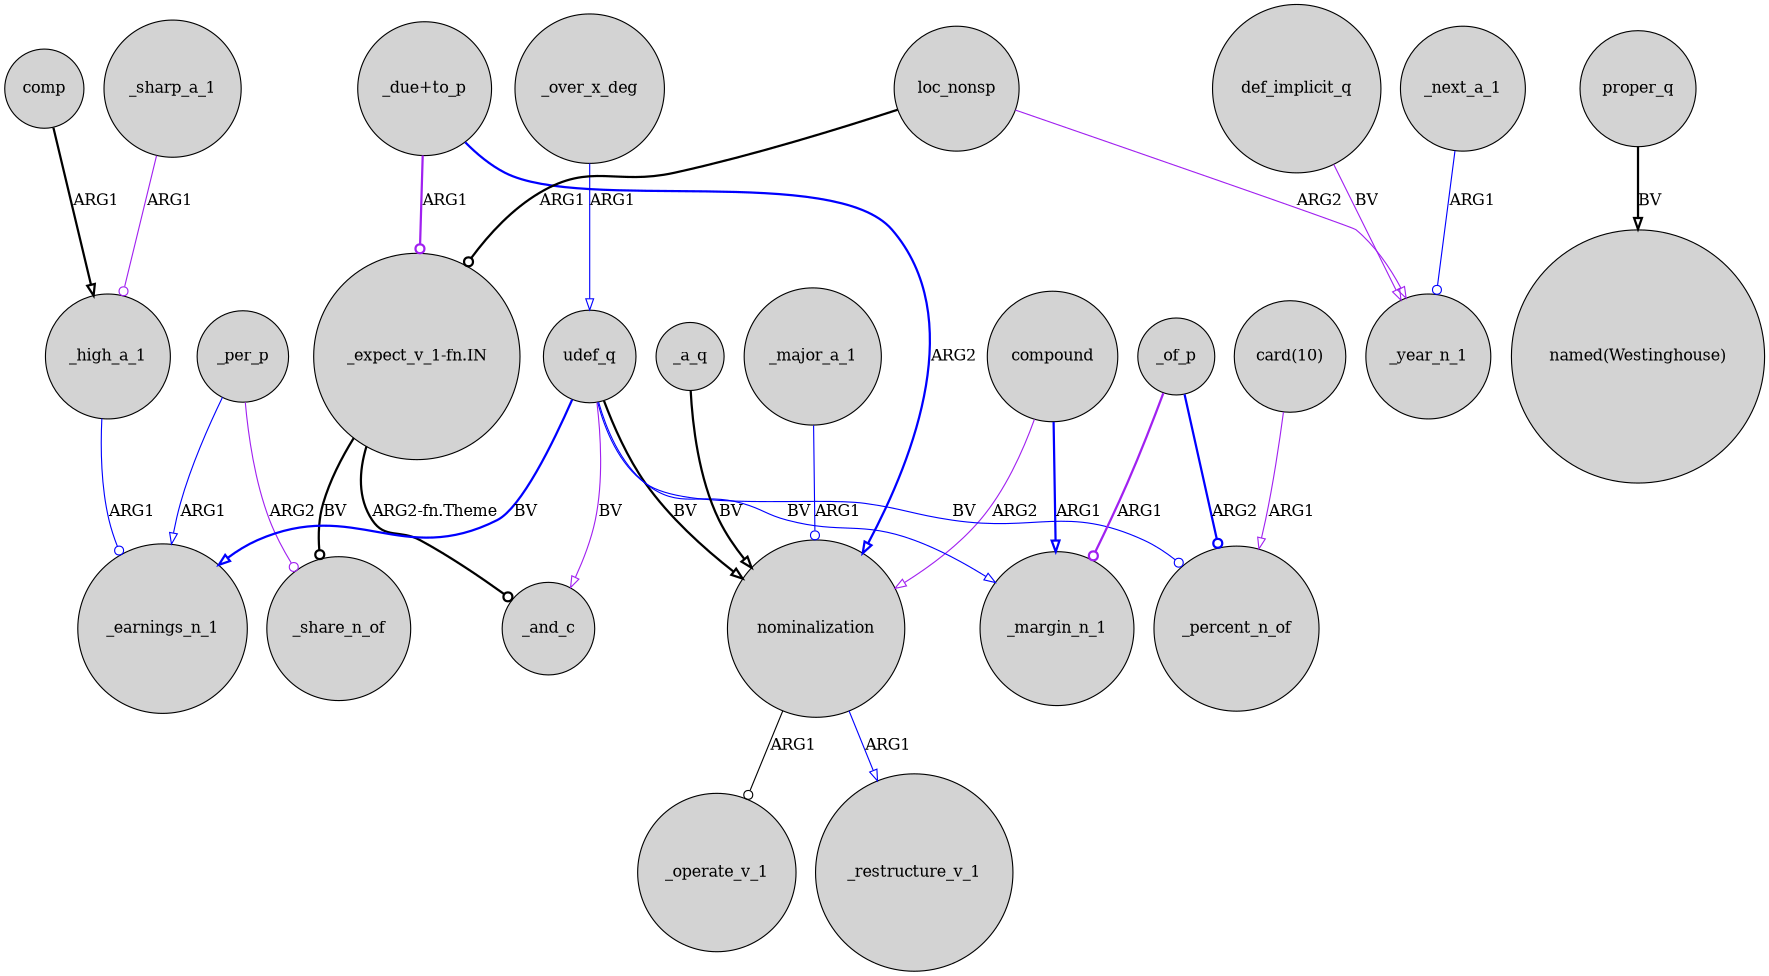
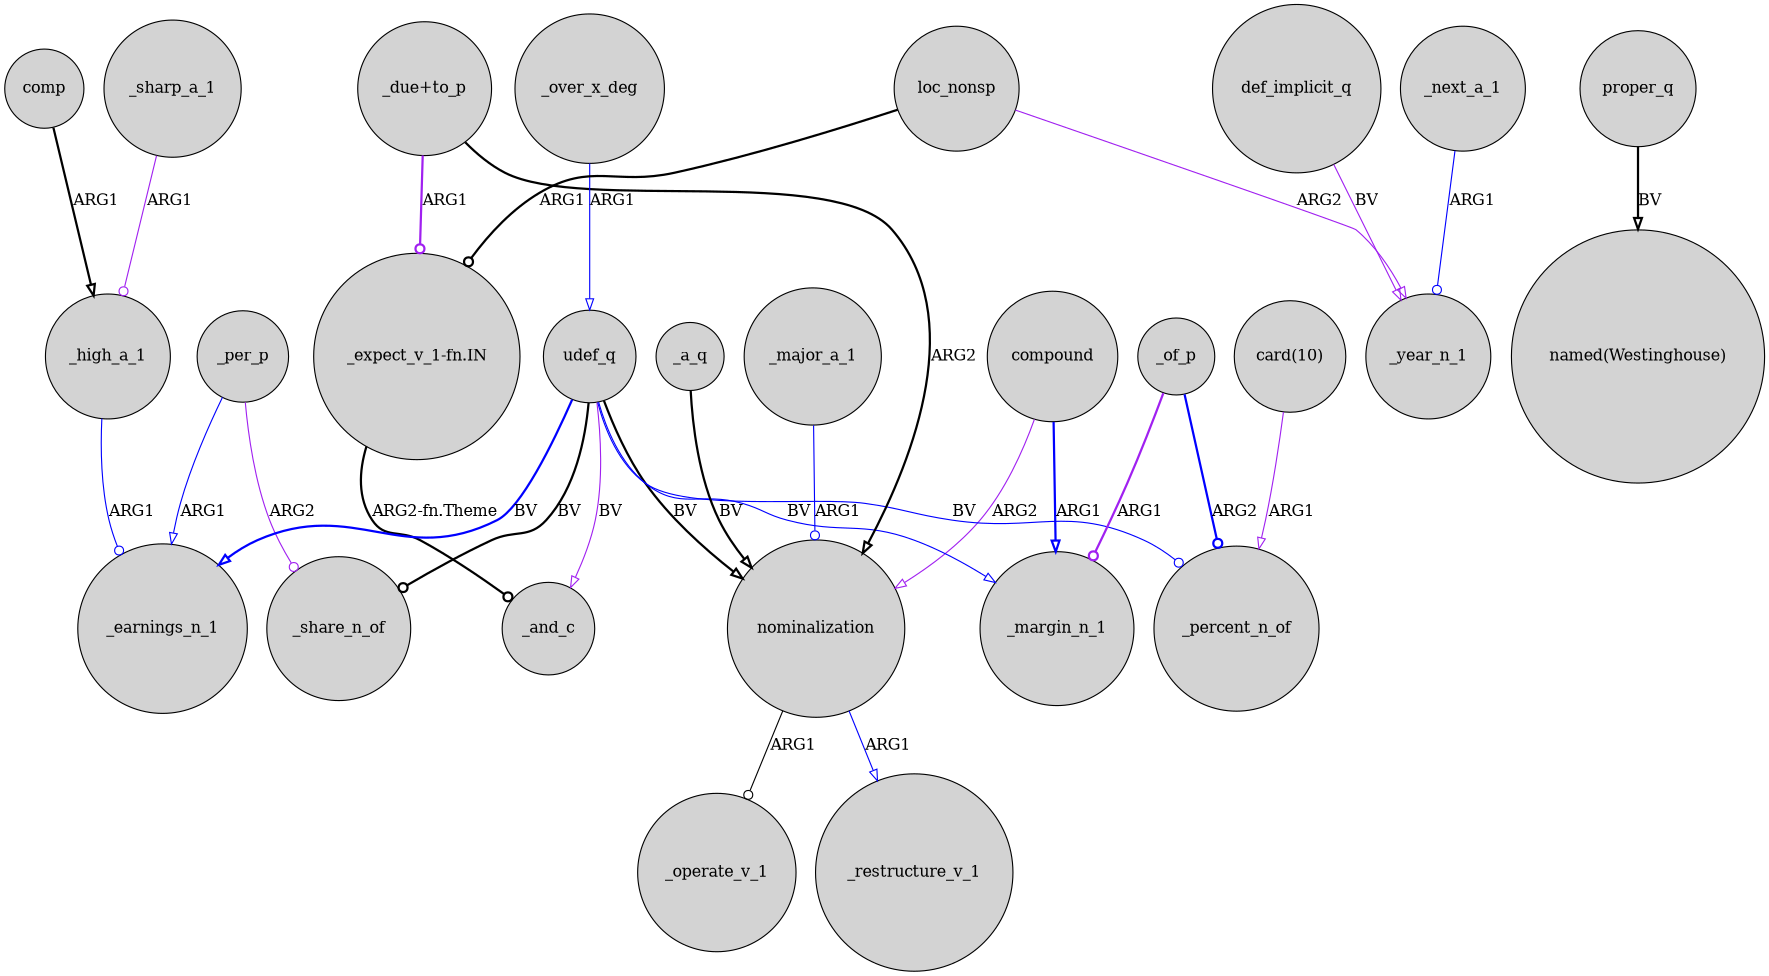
(842, 205) -> (842, 205)
(327, 491) -> (535, 529)
